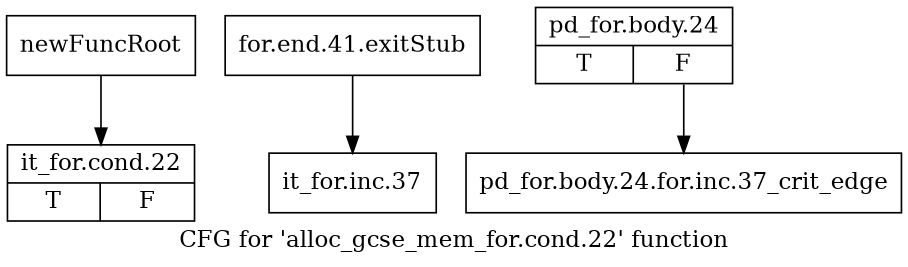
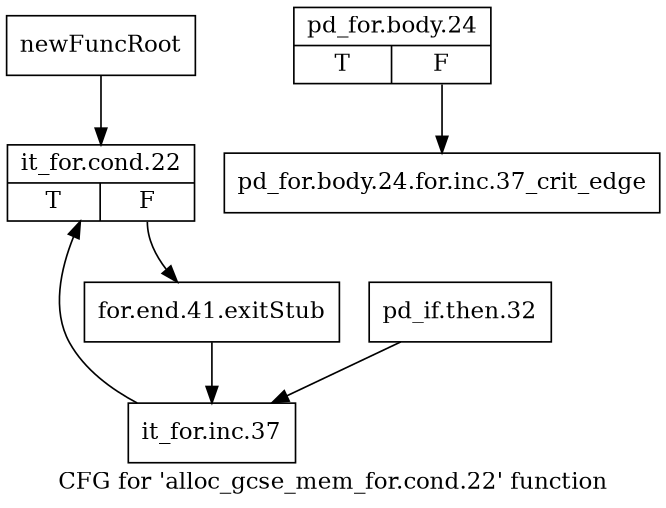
none -> (153, 247)
none -> (460, 312)
none -> (66, 335)
